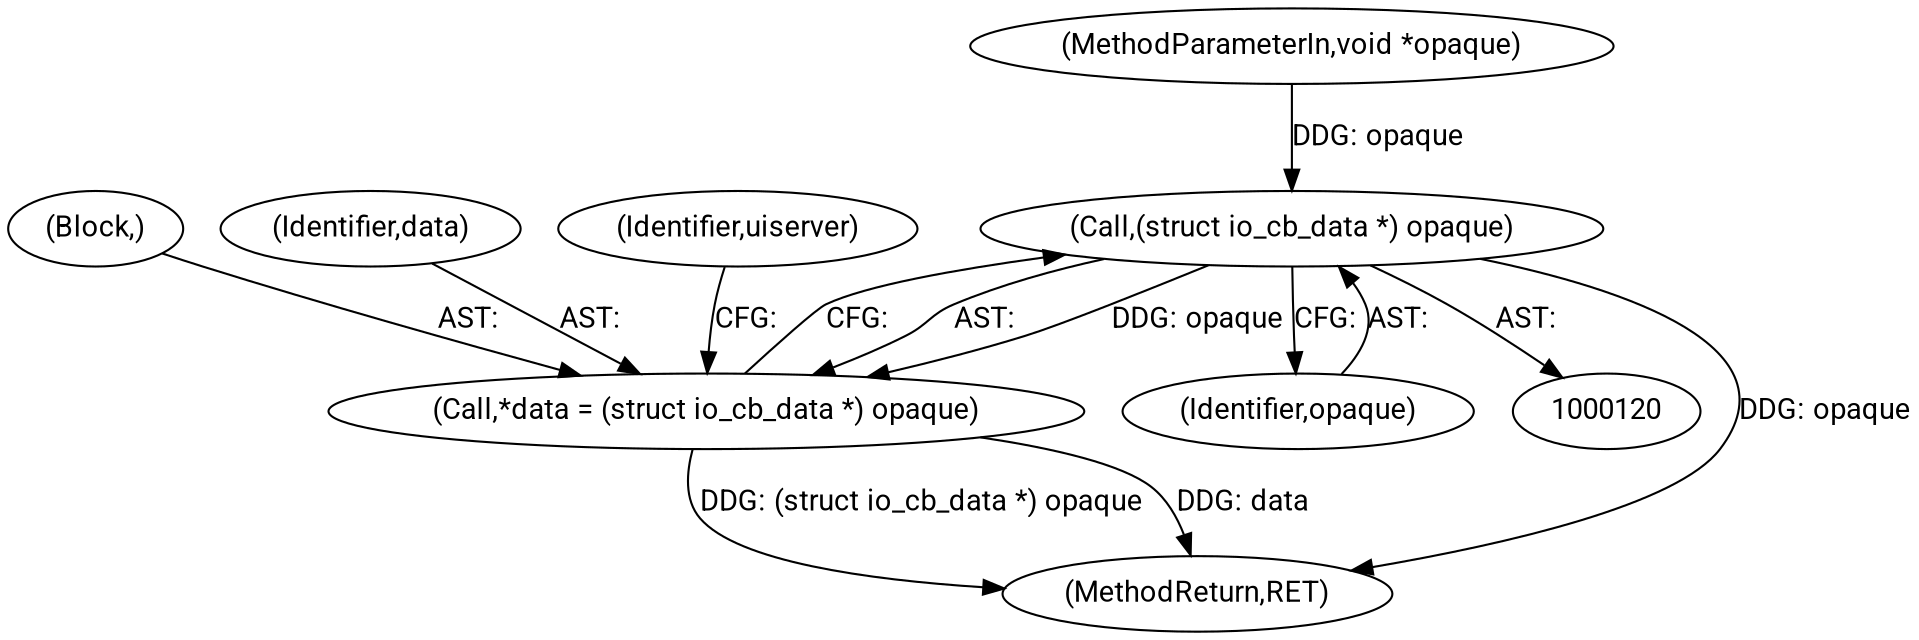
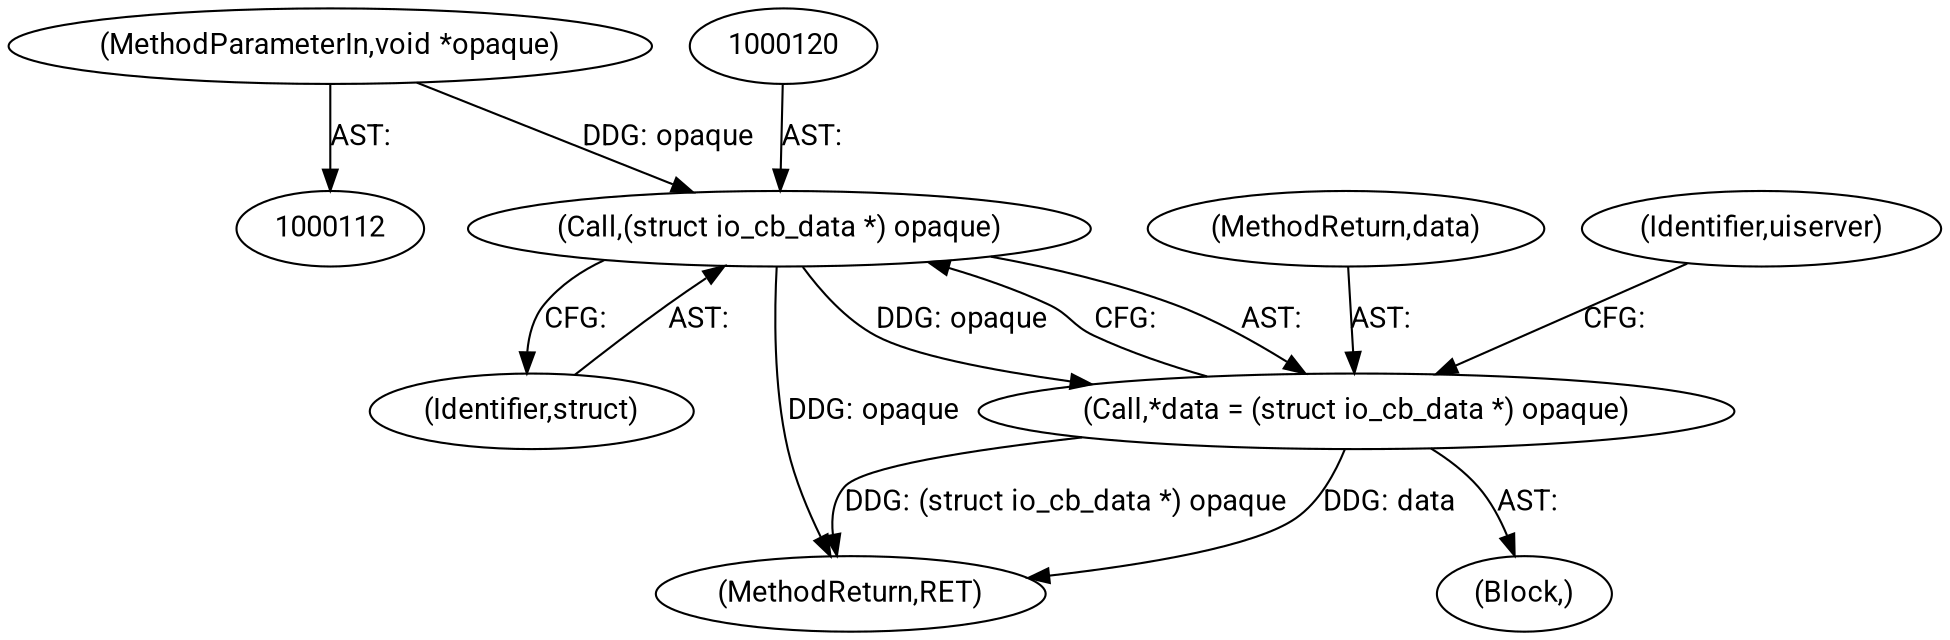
none -> (330, 229)
(371, 229) -> (1346, 229)
(1460, 311) -> (782, 127)
(361, 314) -> (1477, 485)
(1298, 411) -> (532, 411)
